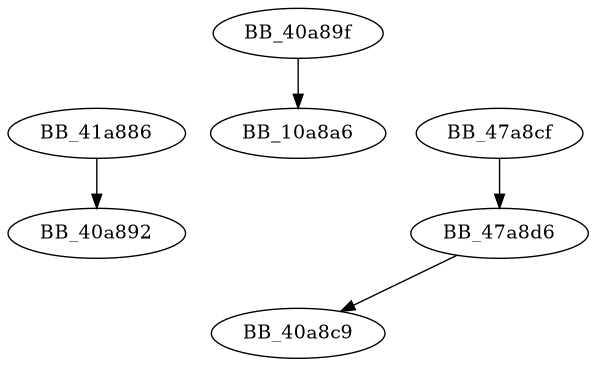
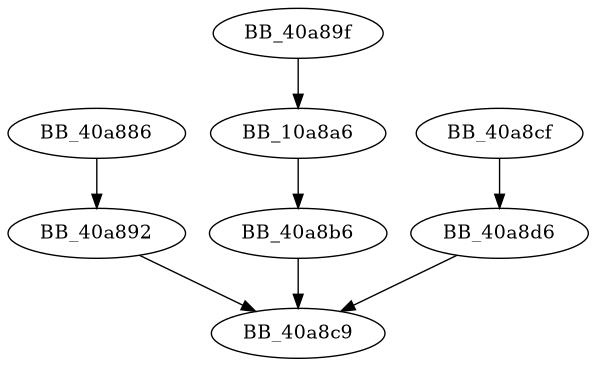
(97, 133) -> (97, 133)
(500, 133) -> (500, 133)
none -> (298, 233)
(500, 233) -> (500, 233)
none -> (191, 280)
